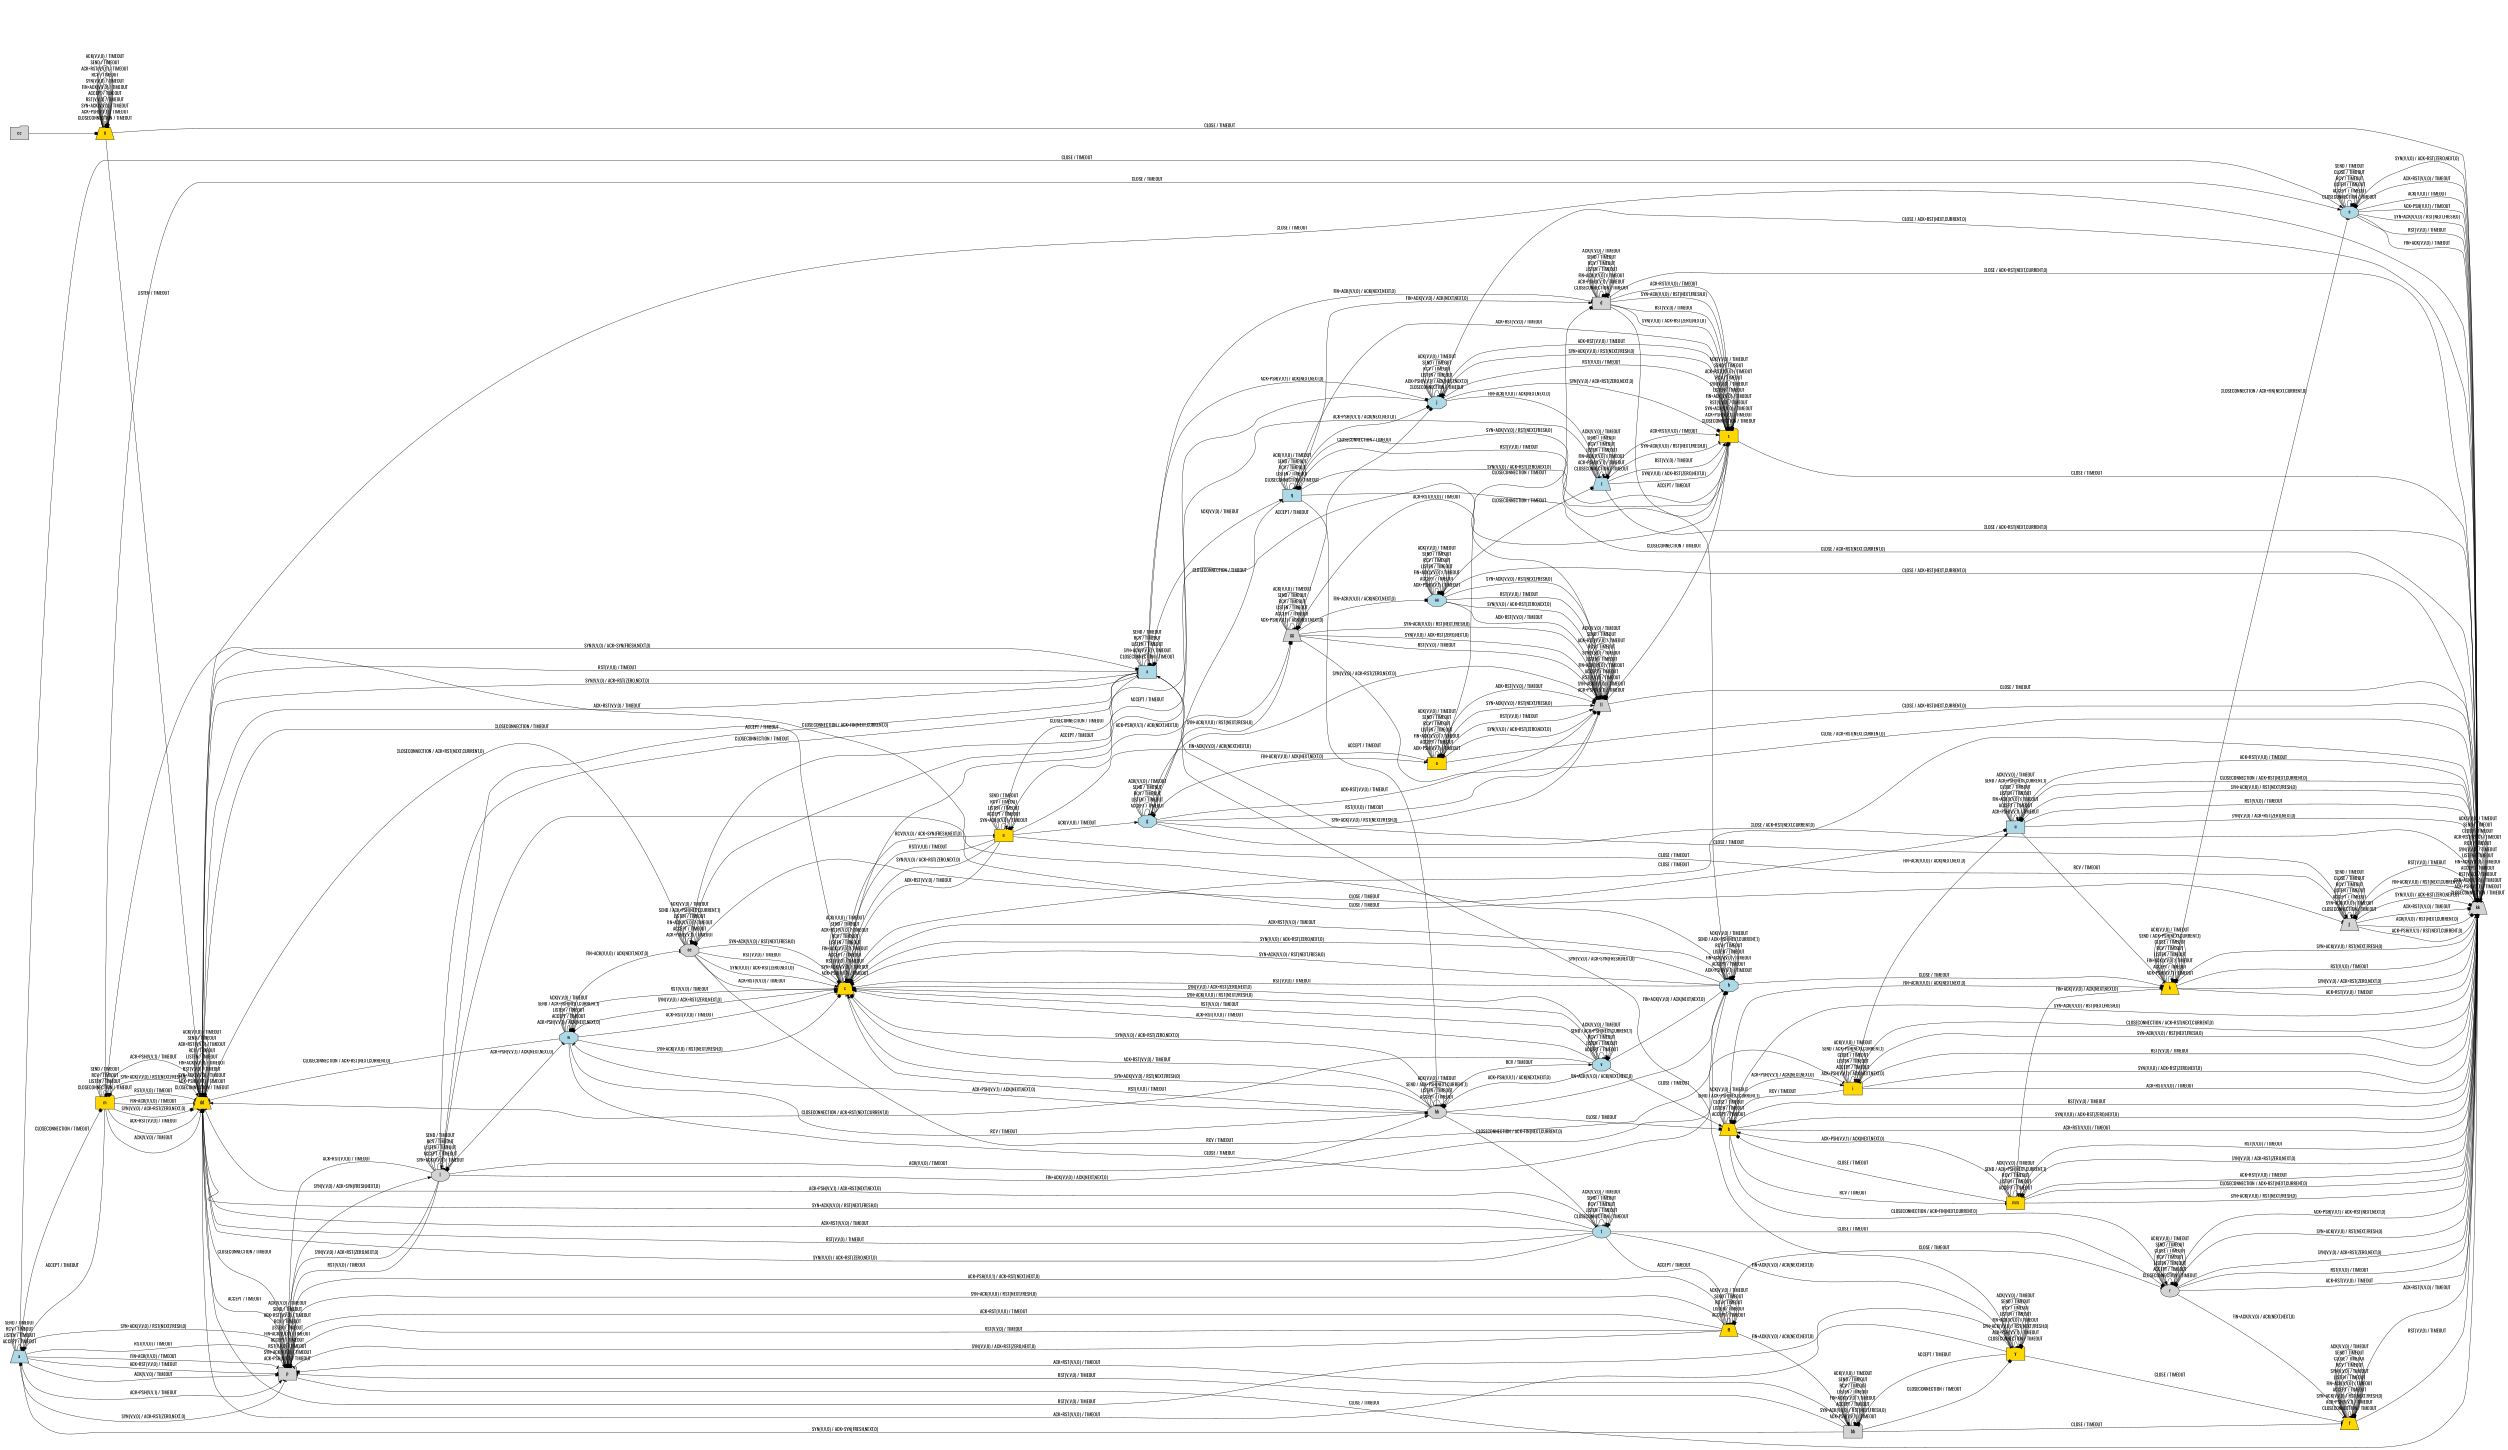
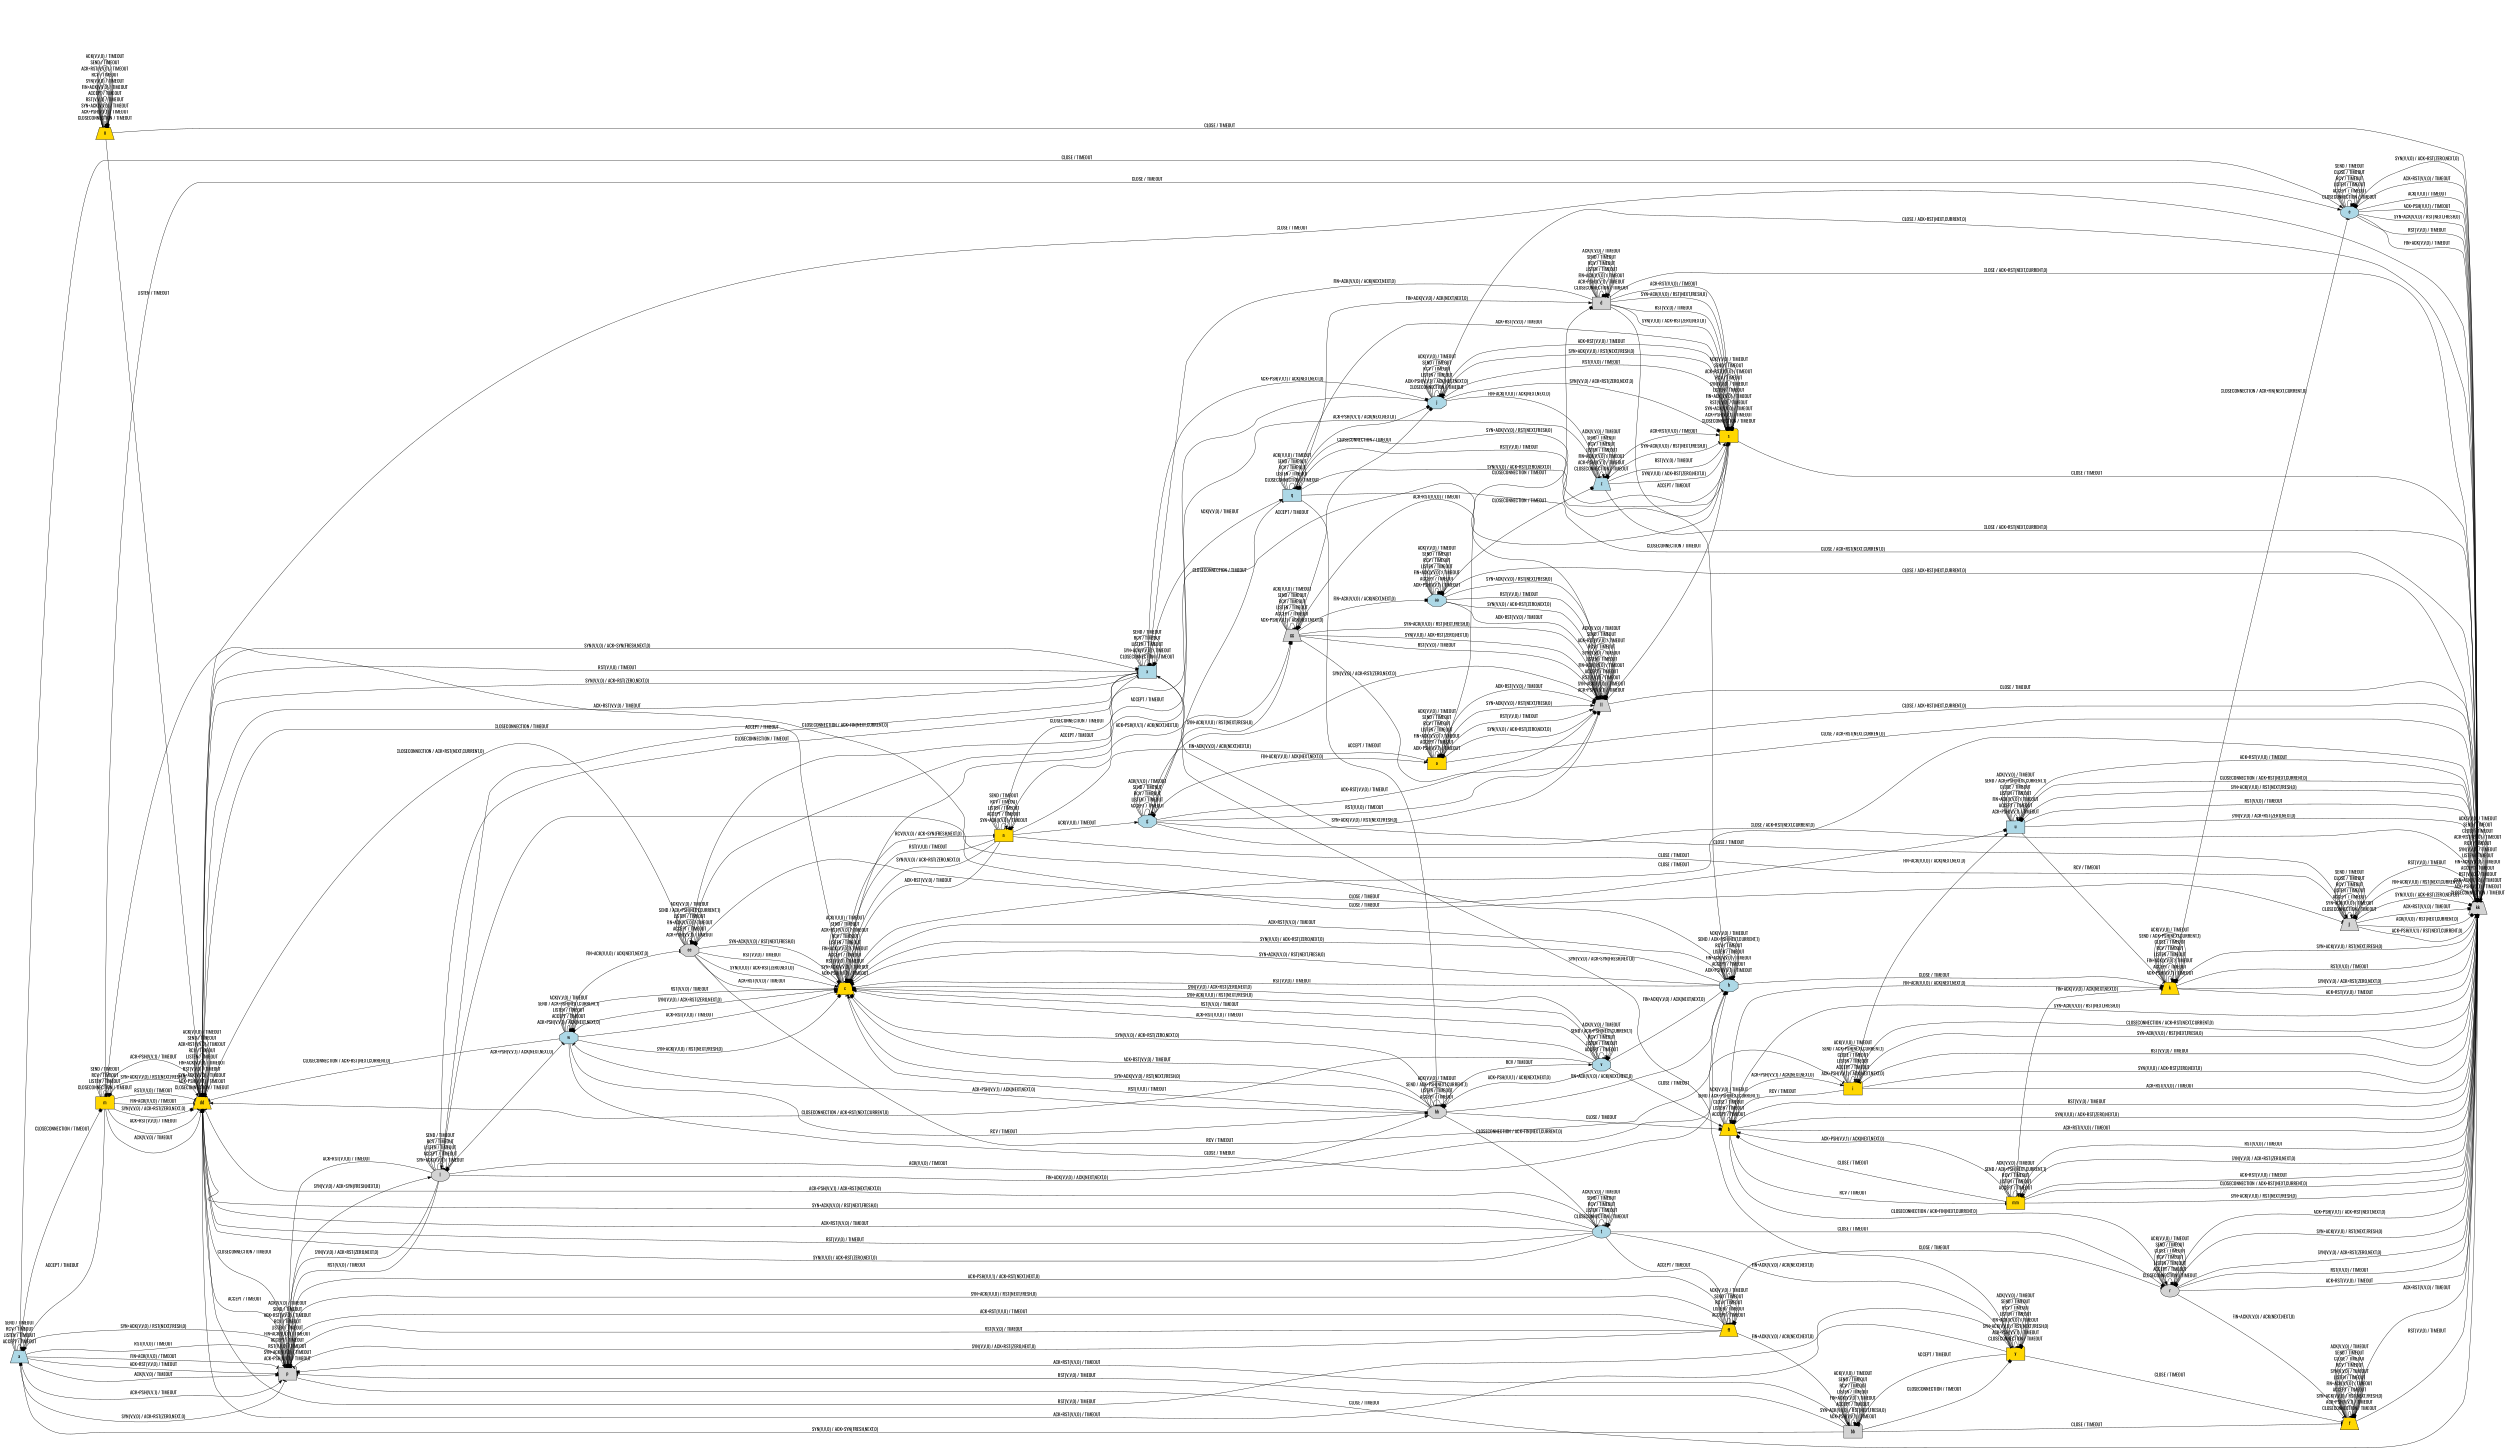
(20, 133) -> none
(1244, 336) -> (1229, 314)
